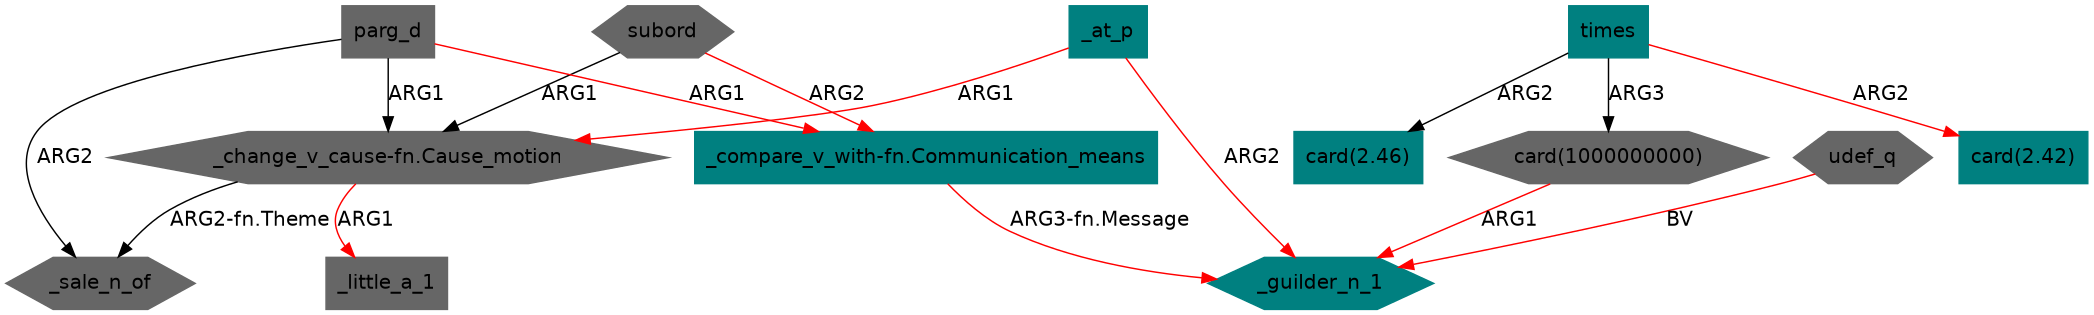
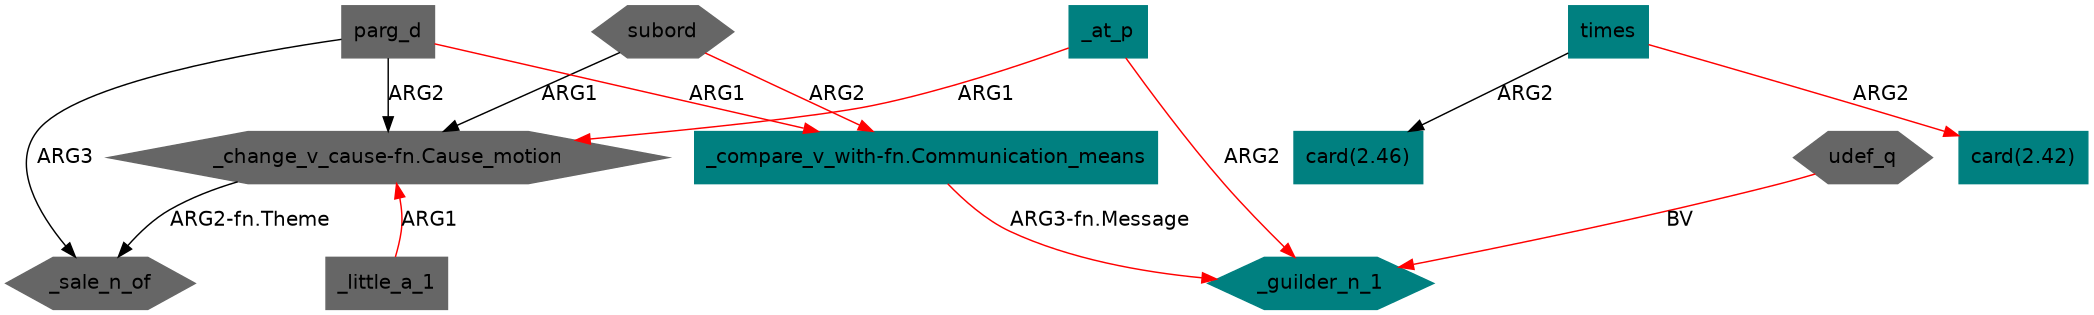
(417, 95) -> (417, 95)
(66, 158) -> (66, 158)
(1608, 158) -> none
(337, 213) -> (402, 228)
